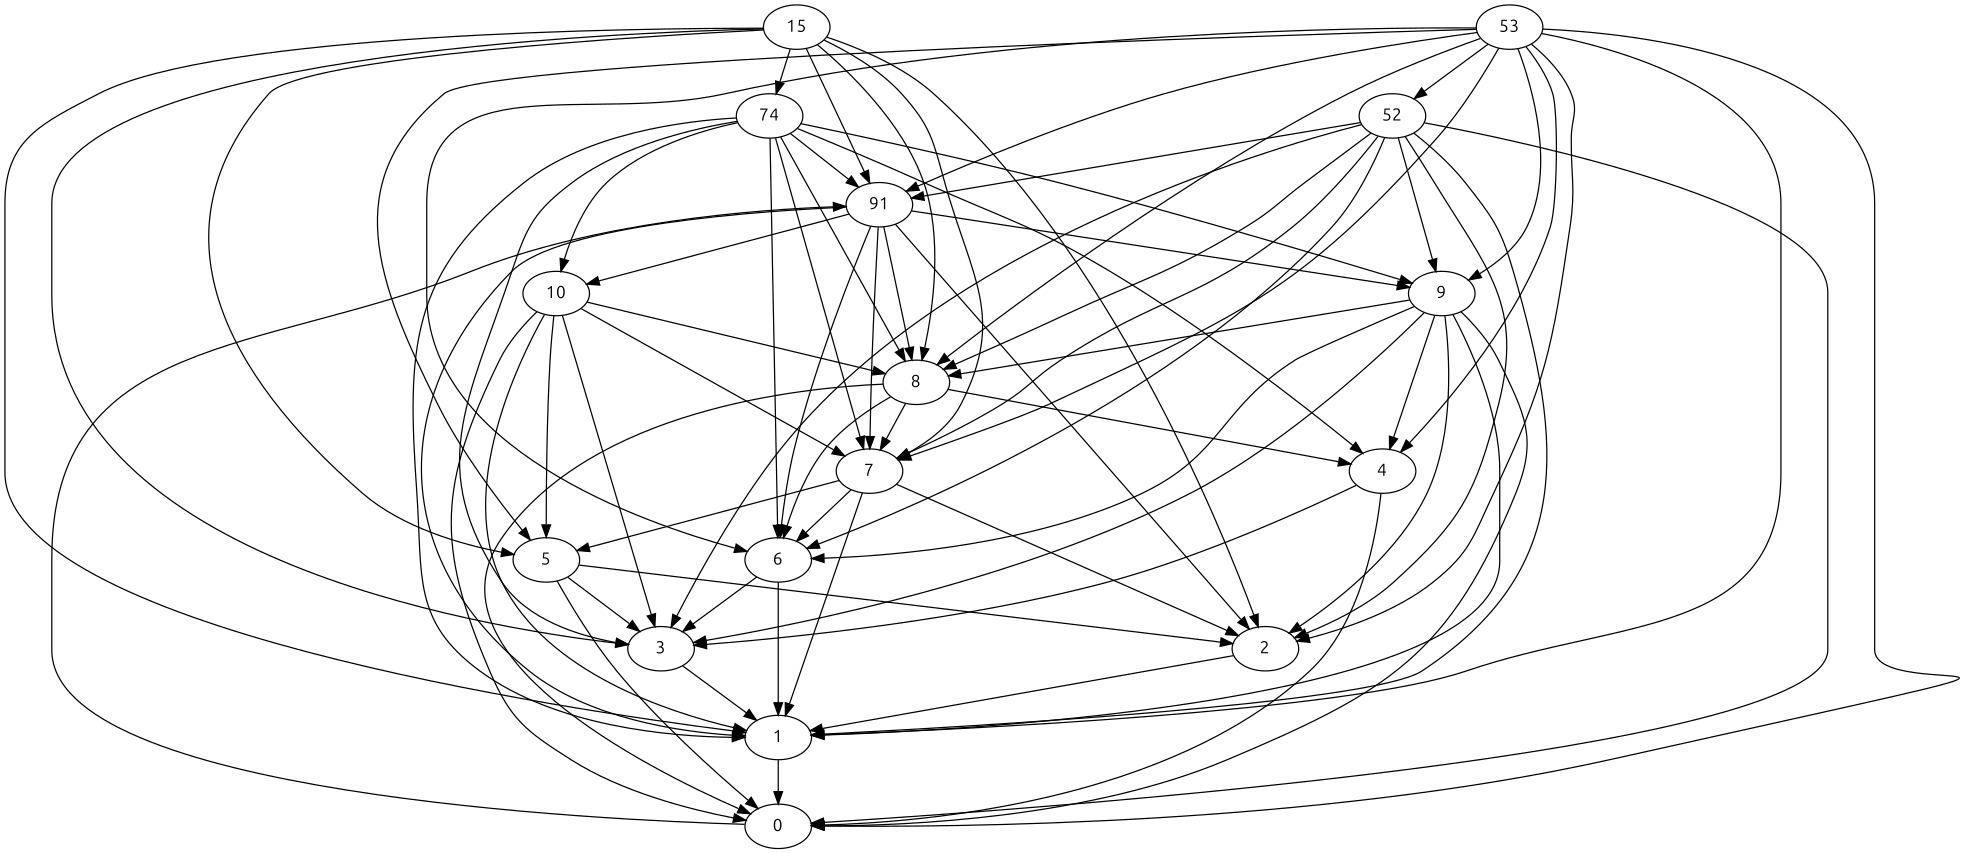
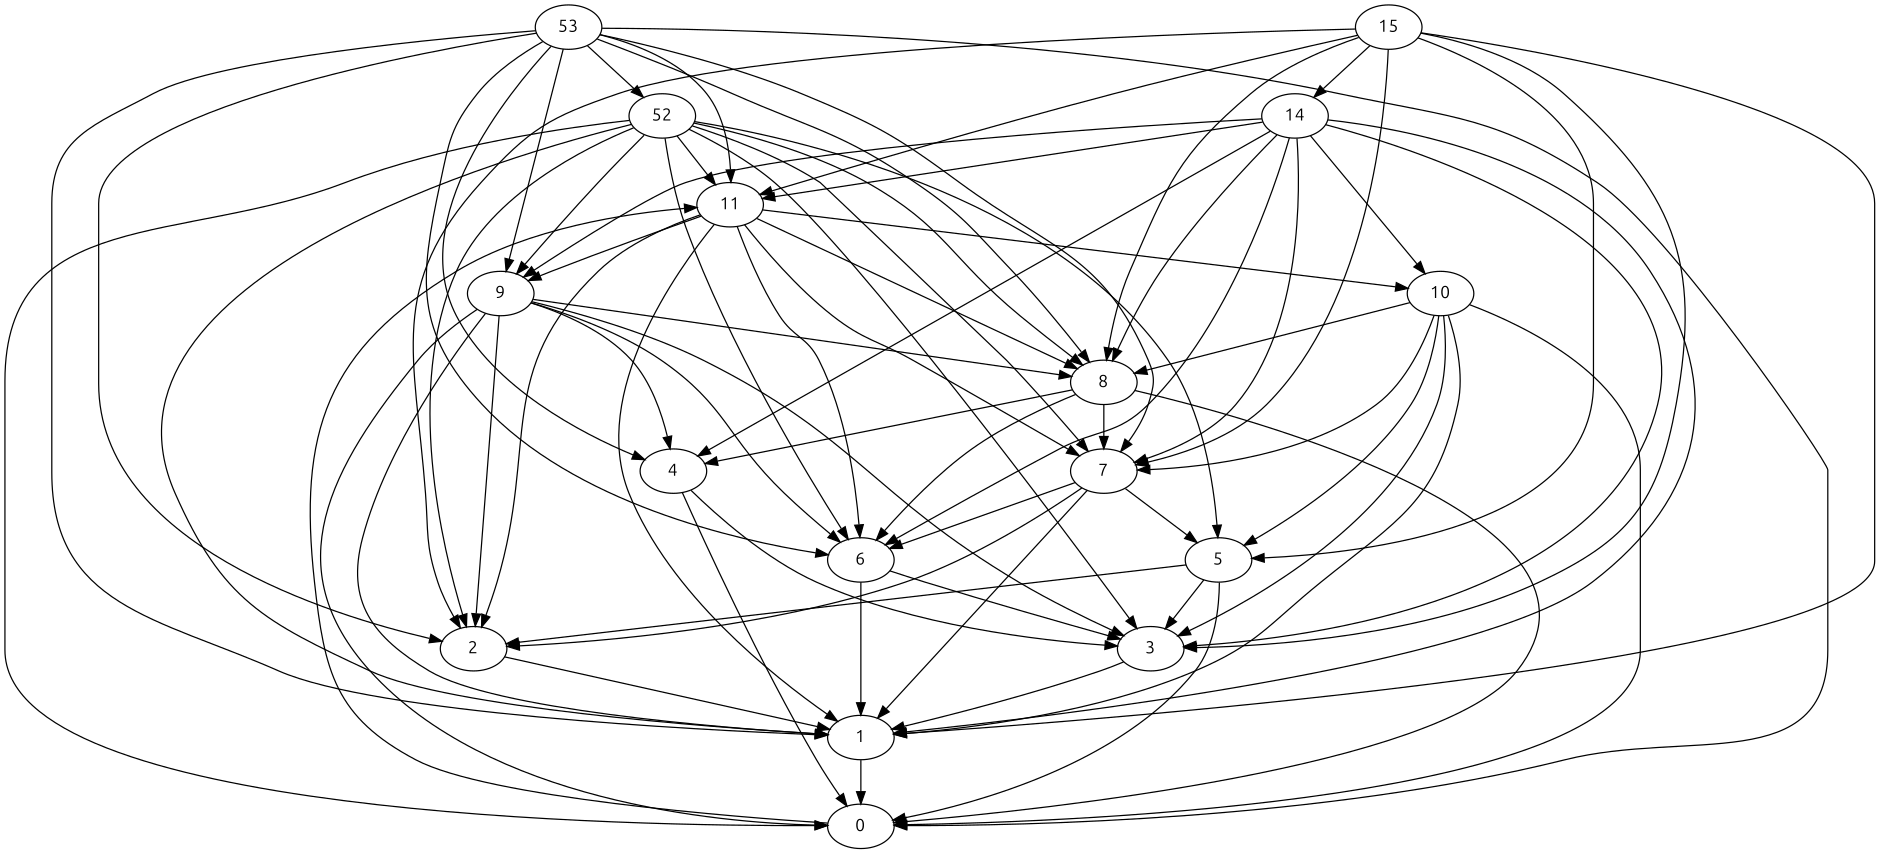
(712, 62) -> (1000, 220)
(770, 116) -> (1295, 116)
(879, 205) -> (730, 205)
